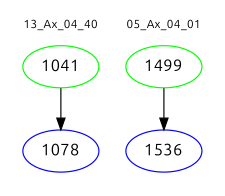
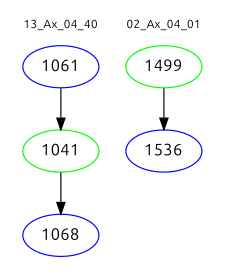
(164, 25) -> (164, 25)
none -> (61, 67)
(61, 151) -> (61, 235)
